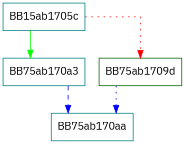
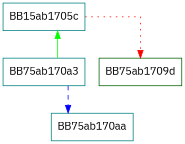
(30, 40) -> (58, 48)
(116, 96) -> none
